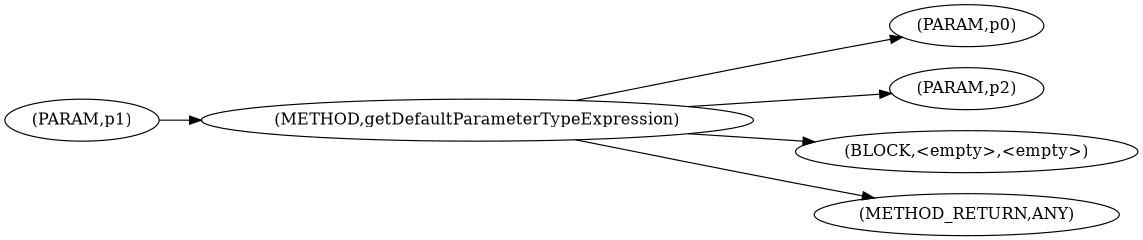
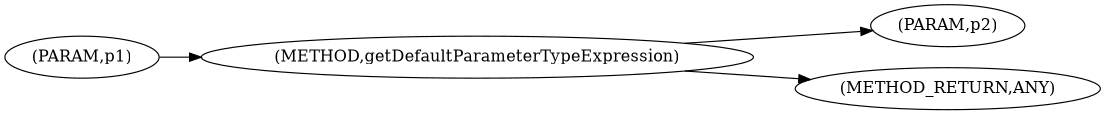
(967, 26) -> none
(967, 152) -> none
